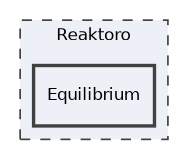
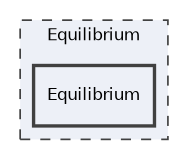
(94, 36) -> (94, 36)
